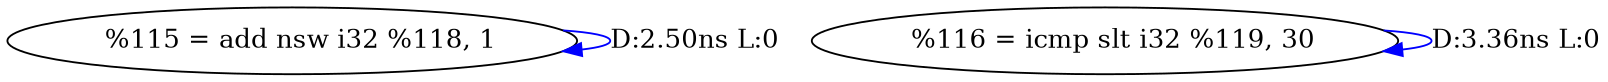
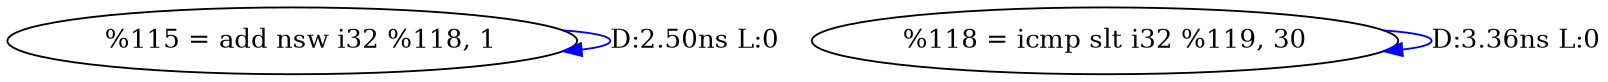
(1105, 41) -> (1105, 41)
